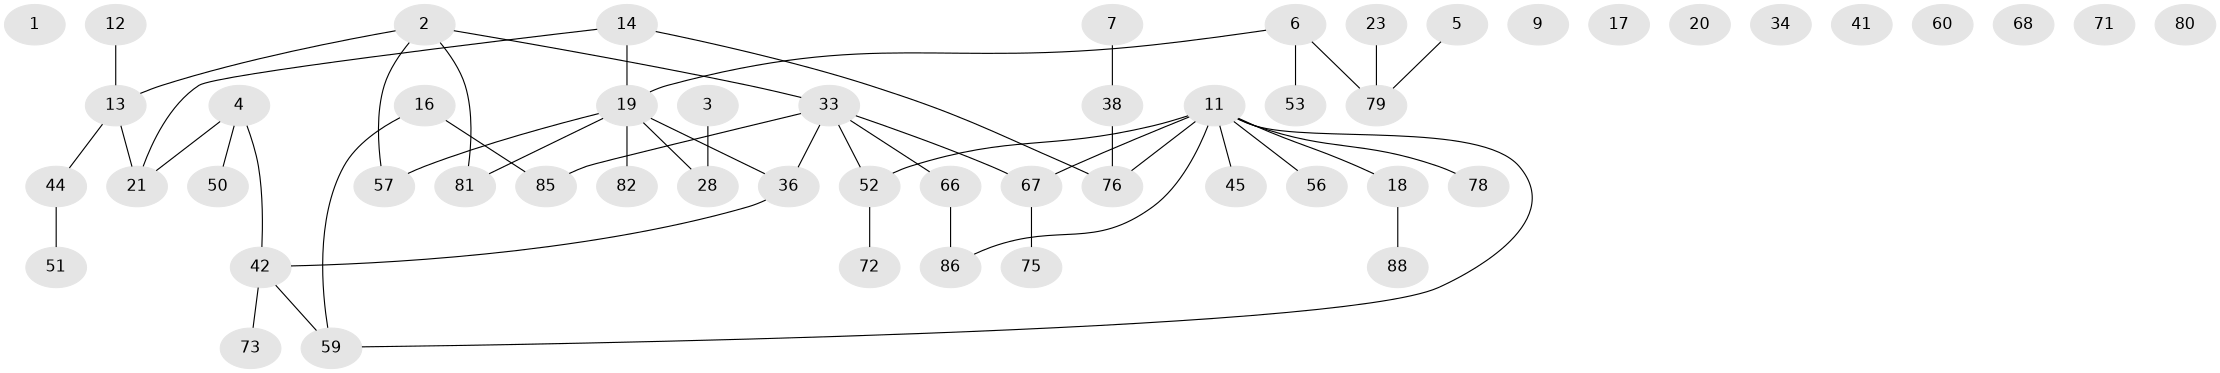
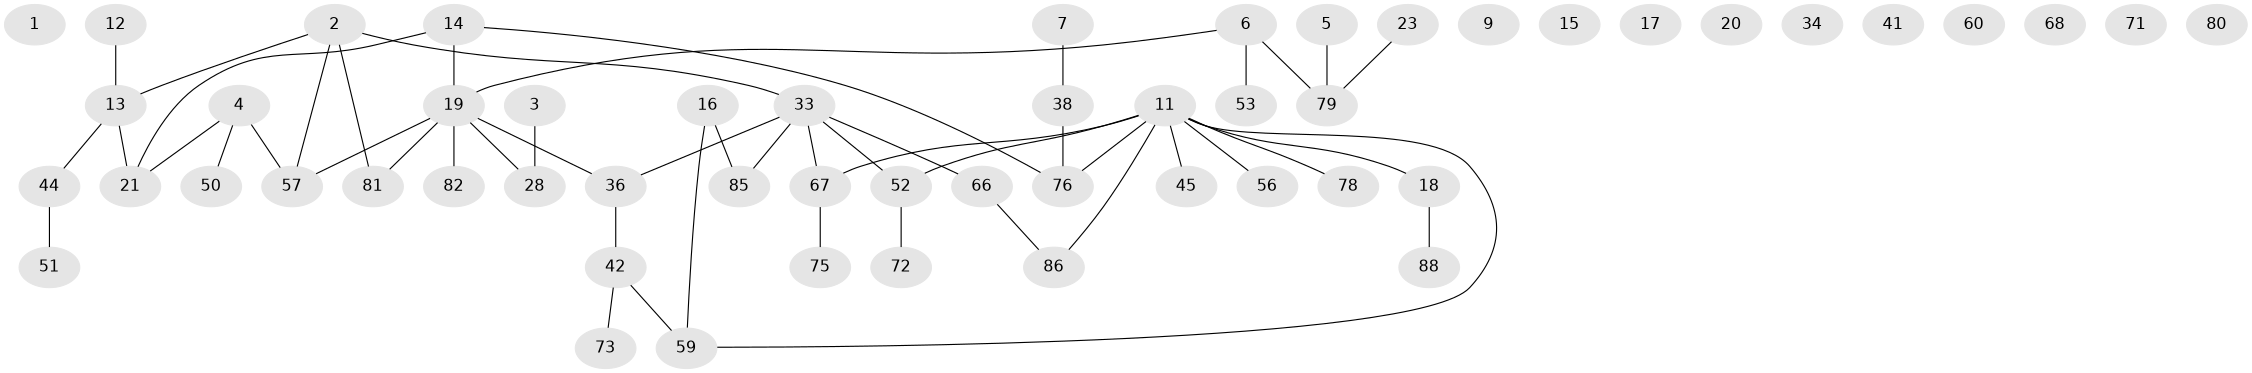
none -> (1570, 25)
(261, 185) -> (266, 146)
